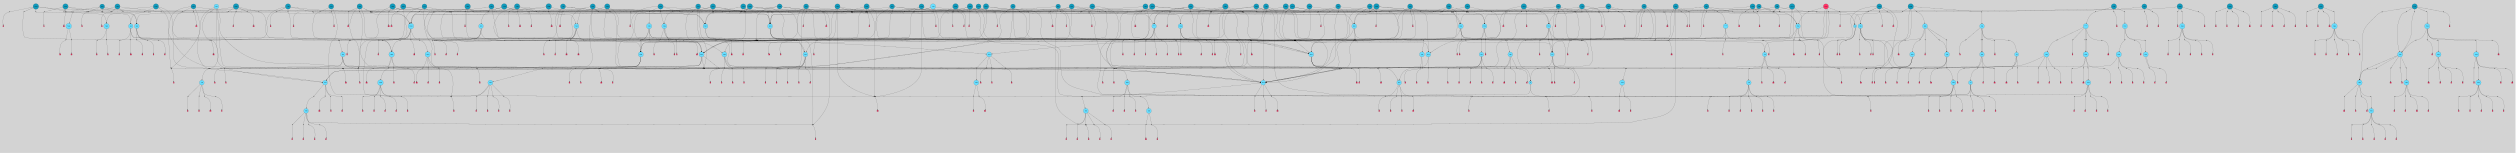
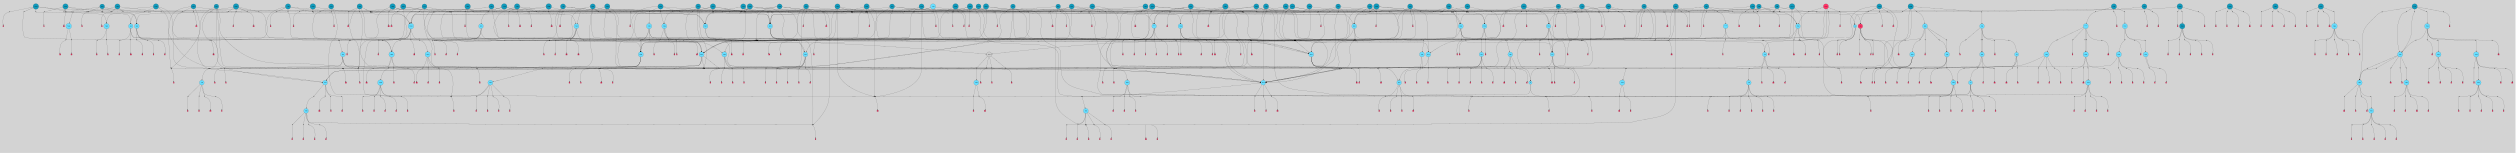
(216, 6) -> (216, 6)
none -> (313, 6)
(1860, 26) -> (1860, 26)
(2182, 26) -> (2182, 26)
(989, 54) -> (989, 54)
(1149, 111) -> none
